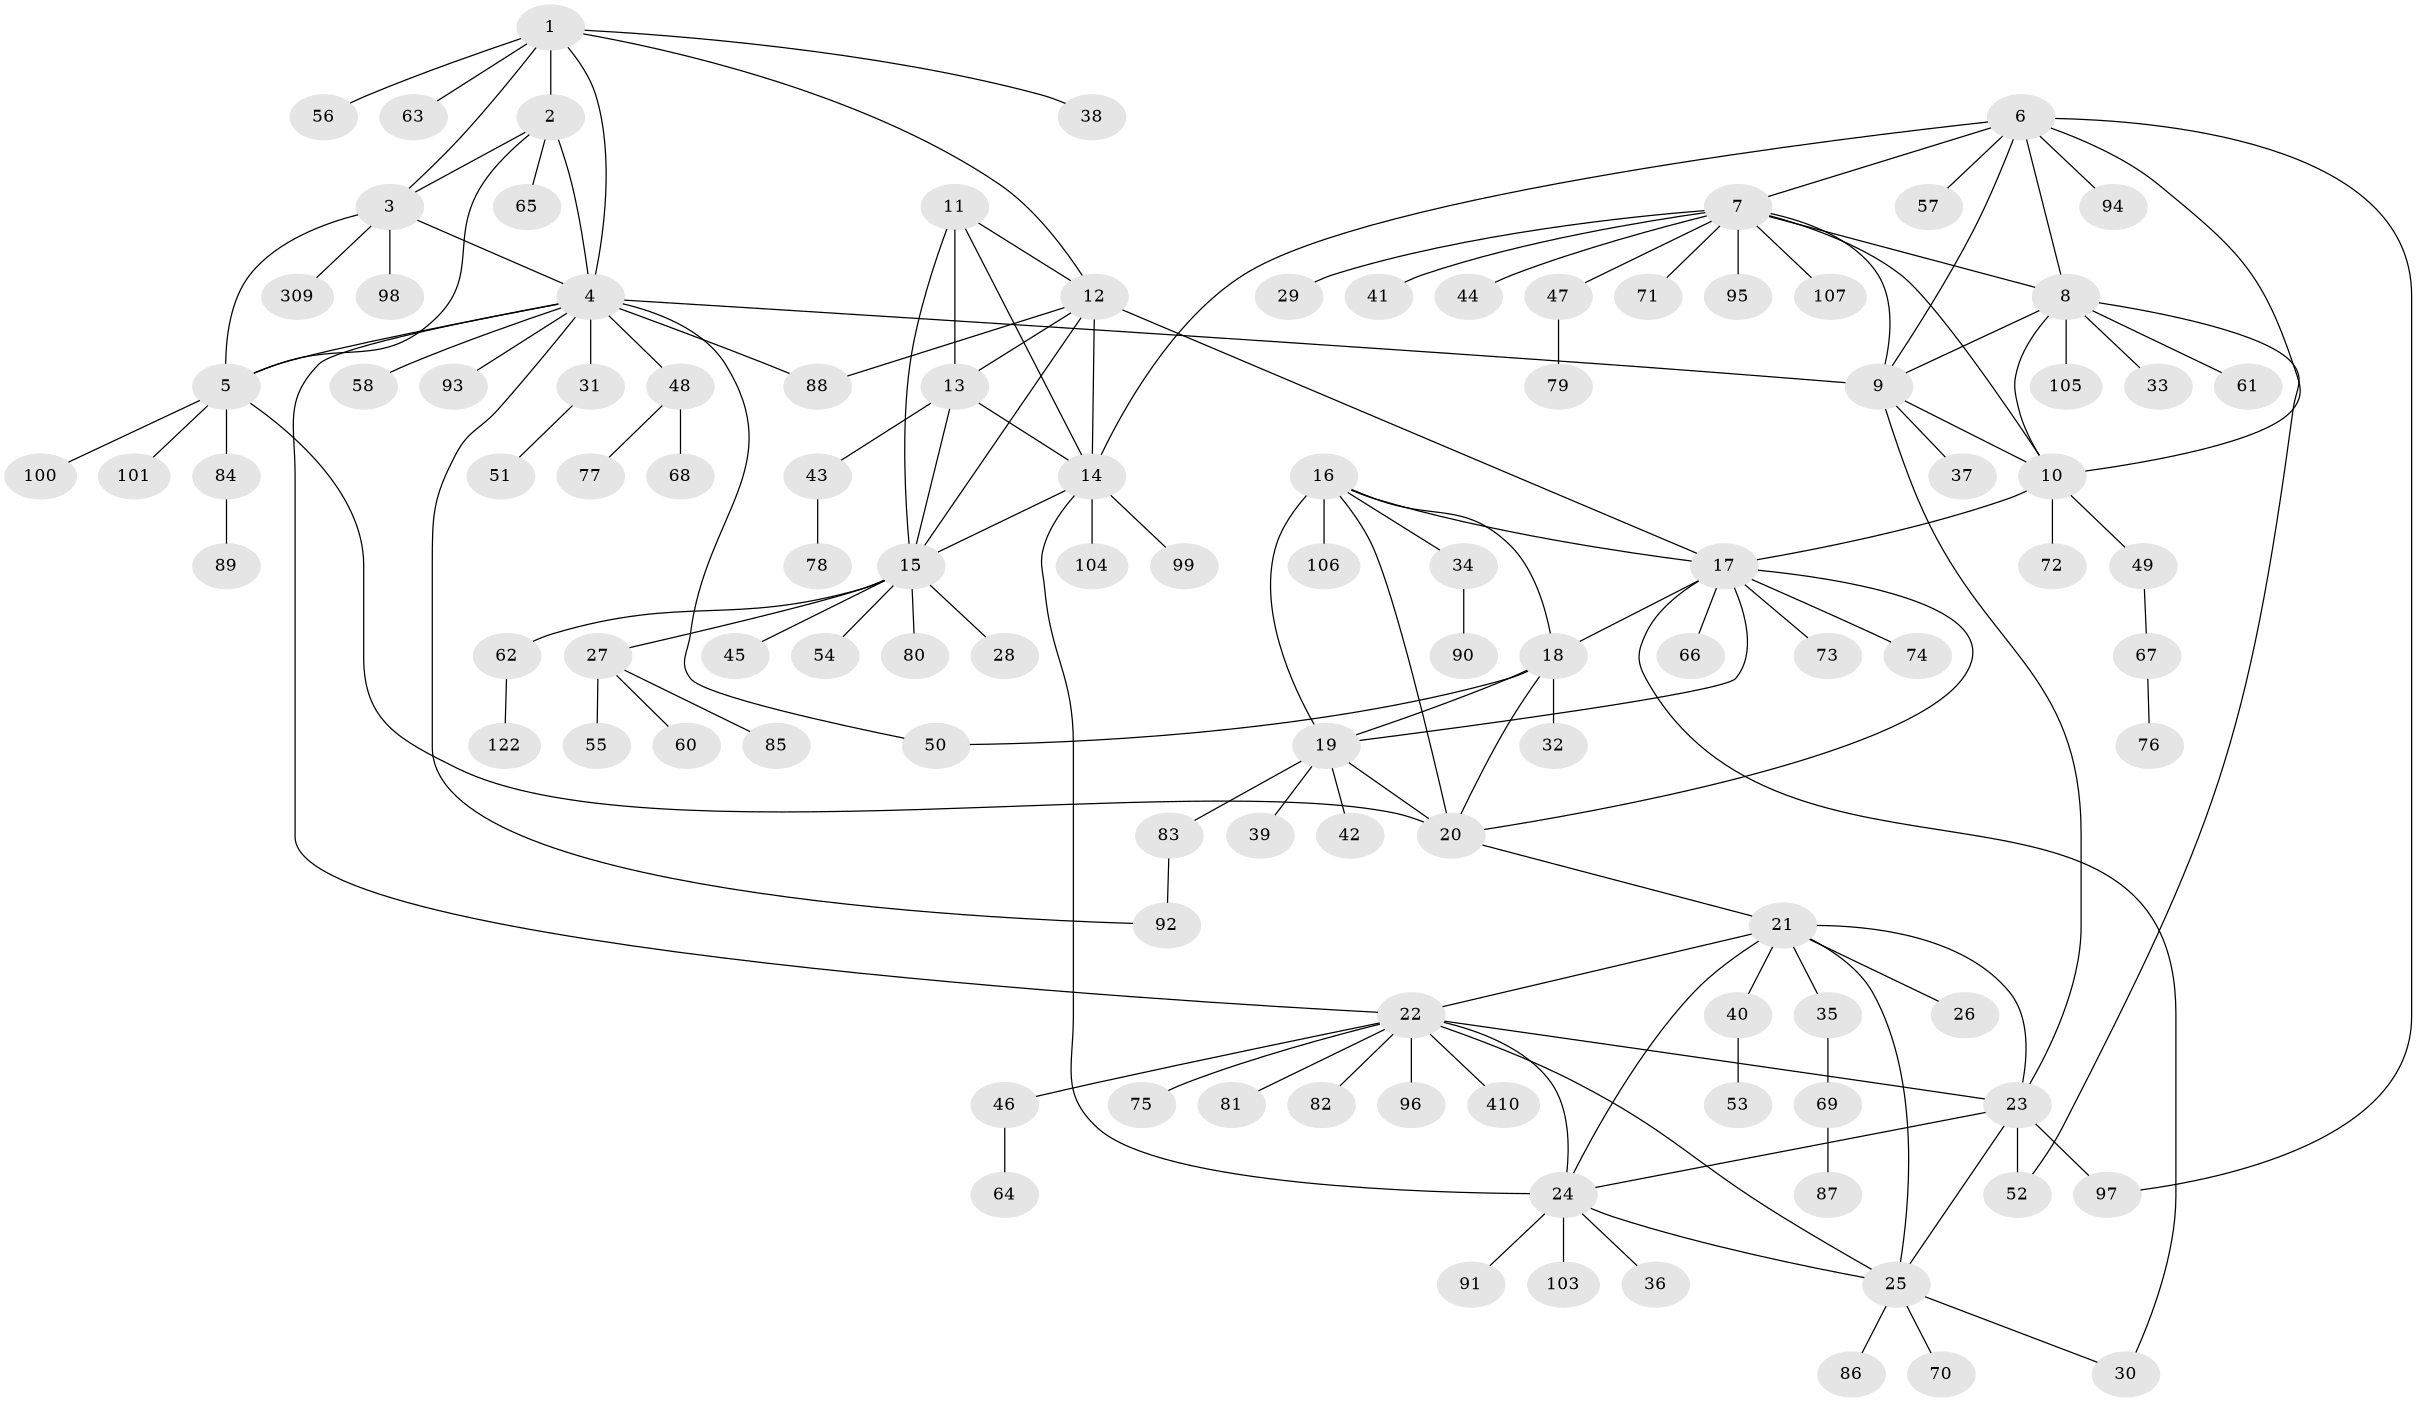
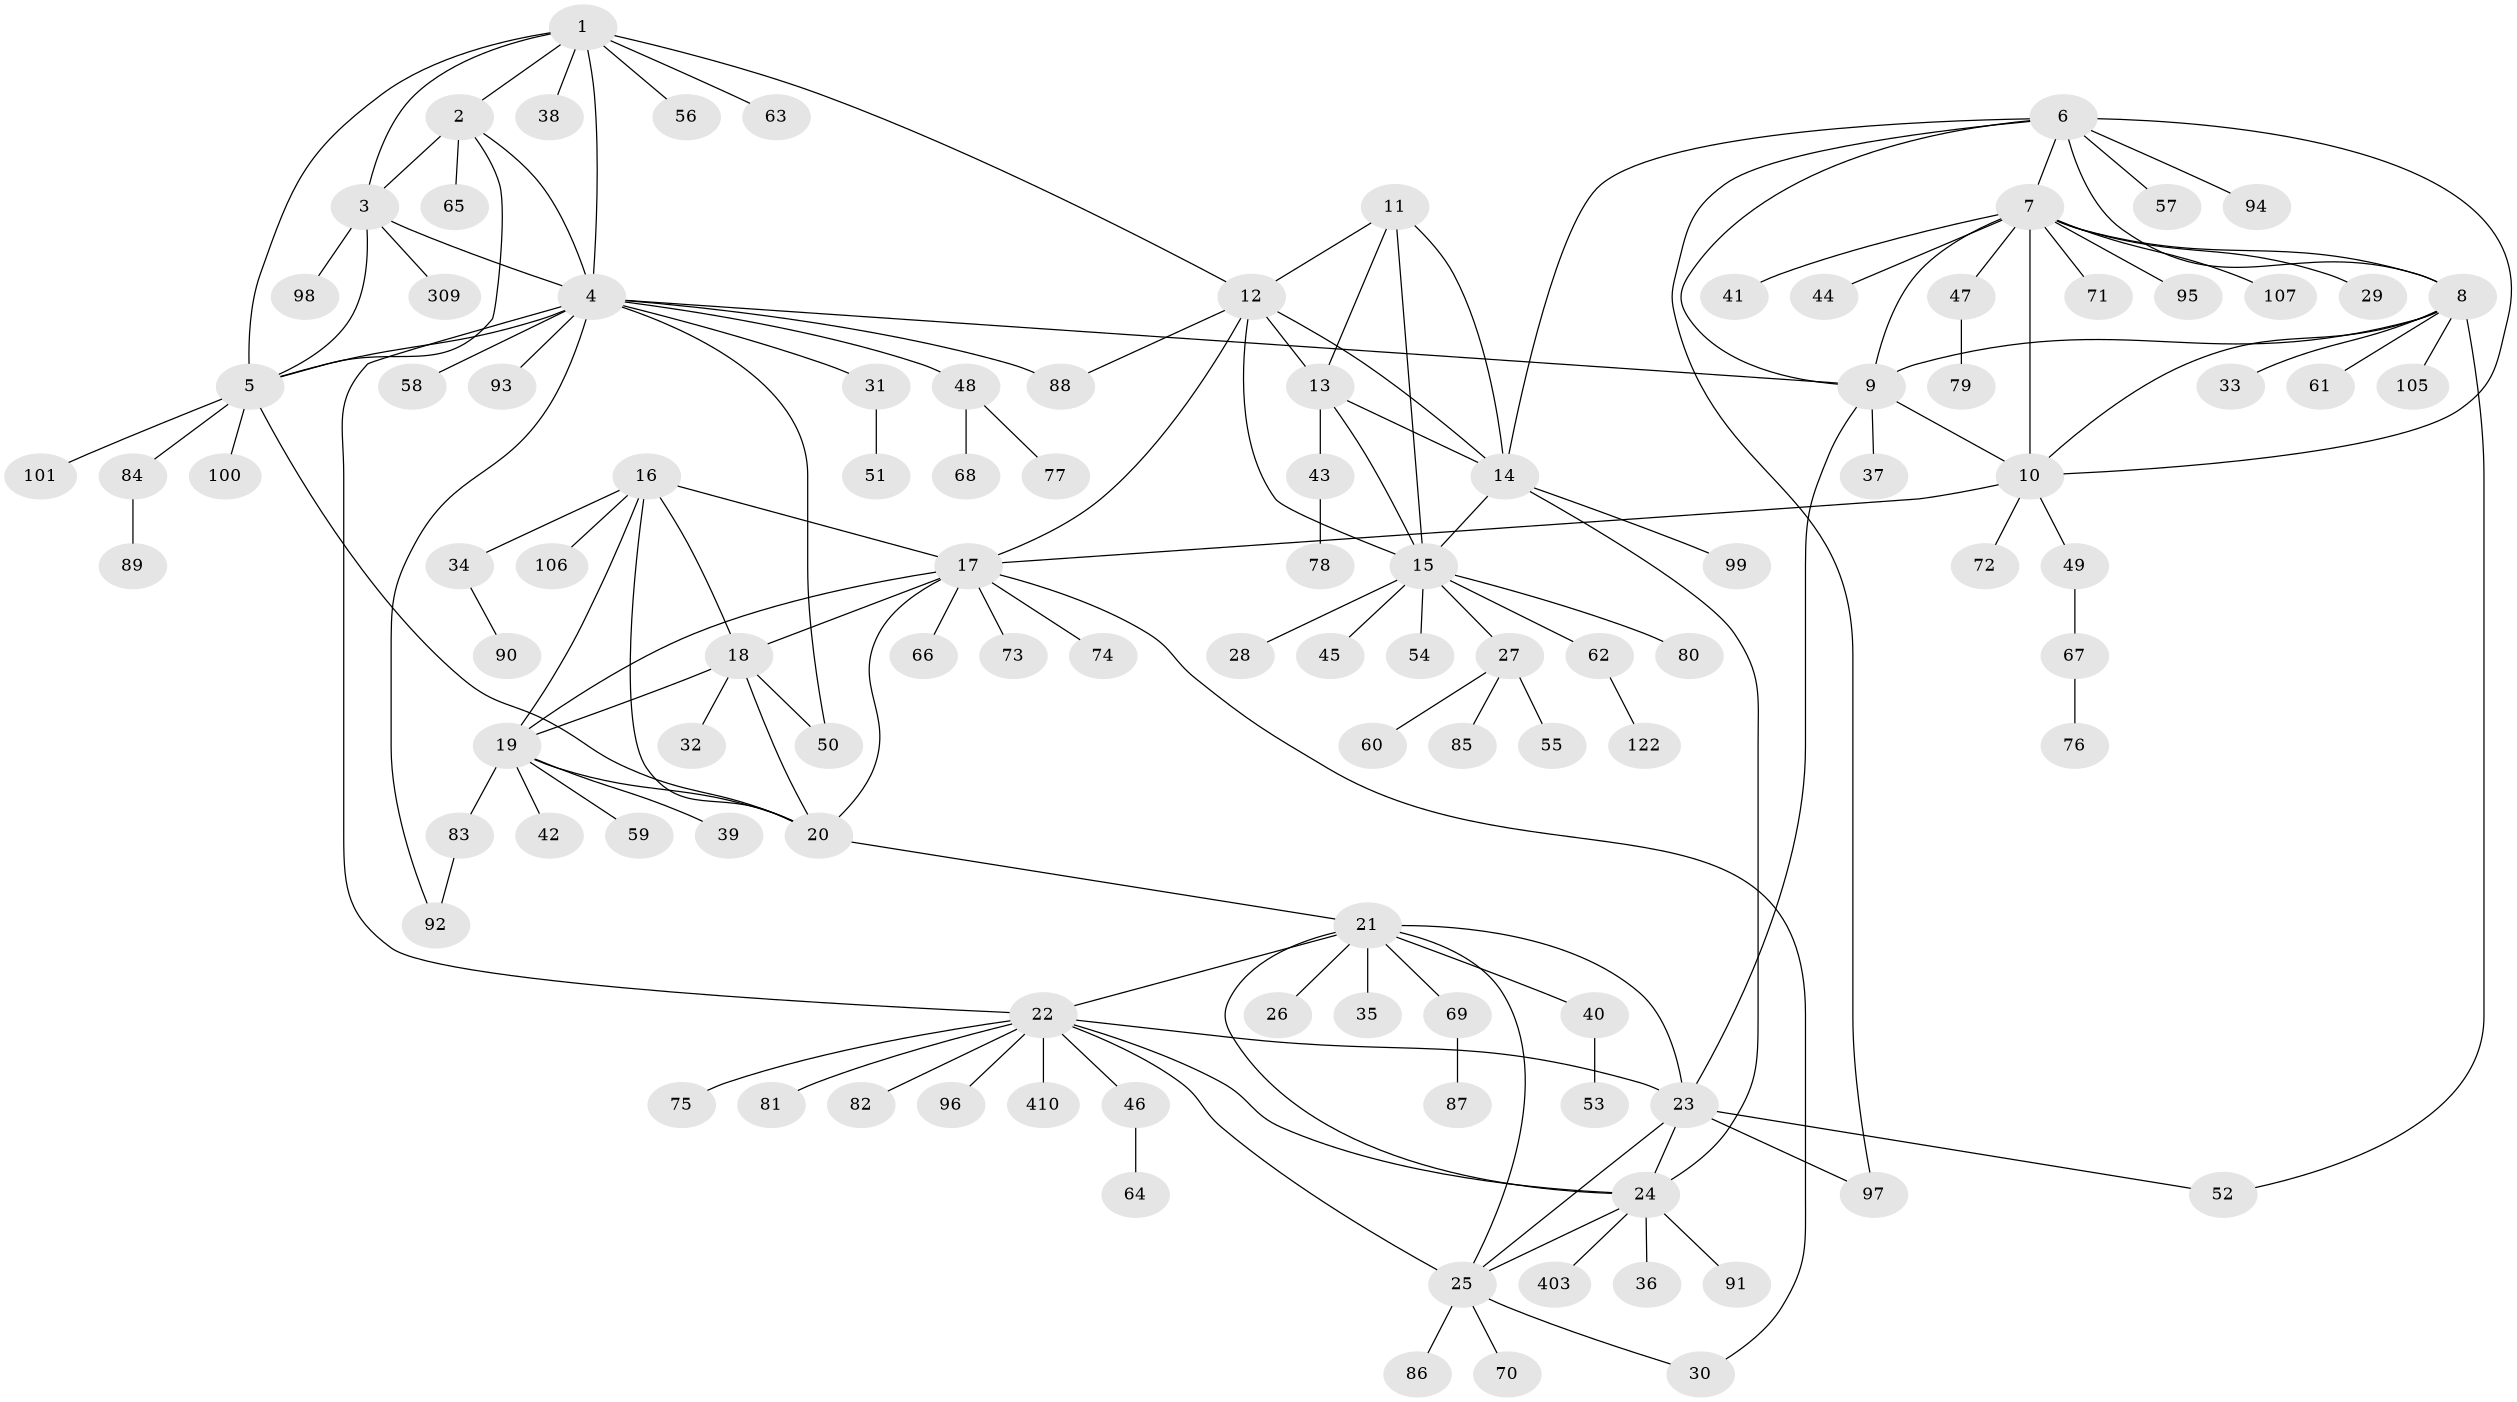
none -> (332, 137)
(1092, 566) -> none
none -> (639, 836)
(1828, 1060) -> (1412, 970)
(1564, 1285) -> (1555, 1285)
